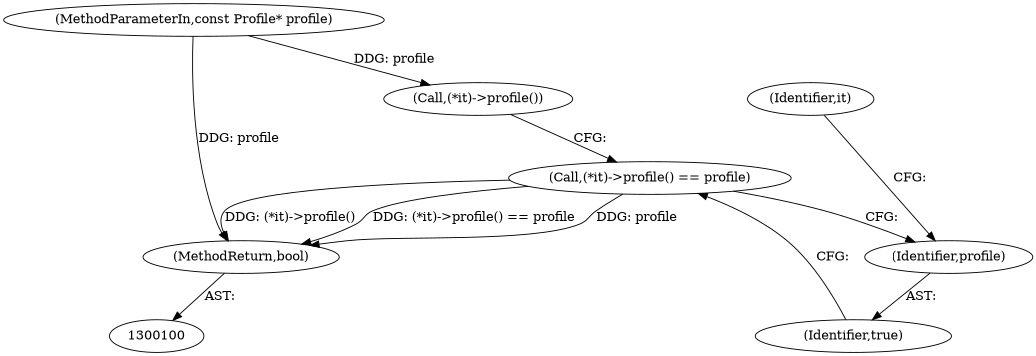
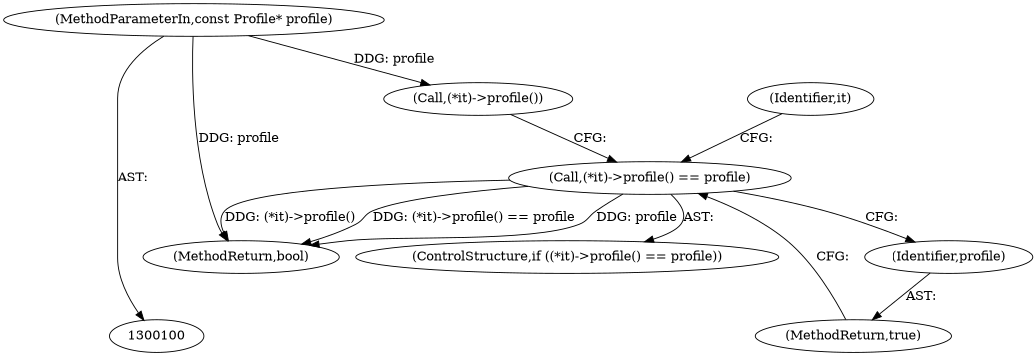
(877, 175) -> (736, 136)
none -> (567, 257)
(202, 294) -> (118, 167)
(853, 336) -> (853, 336)
